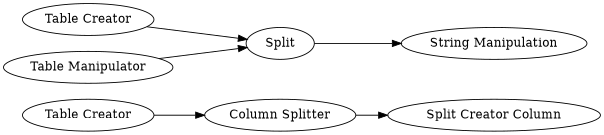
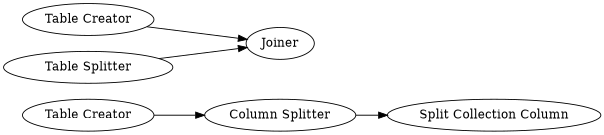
(280, 43) -> (280, 43)
(494, 43) -> none
(88, 67) -> (88, 67)
(494, 115) -> (494, 115)
